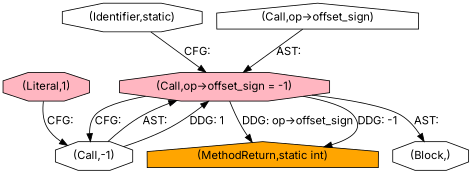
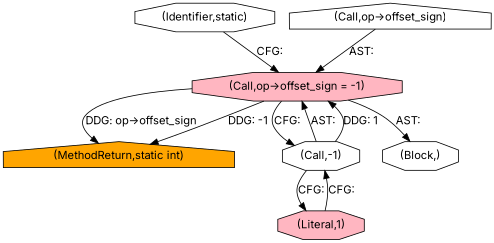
none -> (297, 186)
